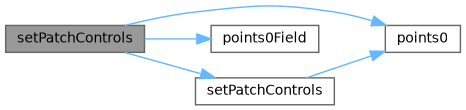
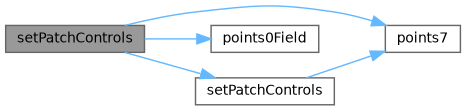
(423, 39) -> (423, 39)
